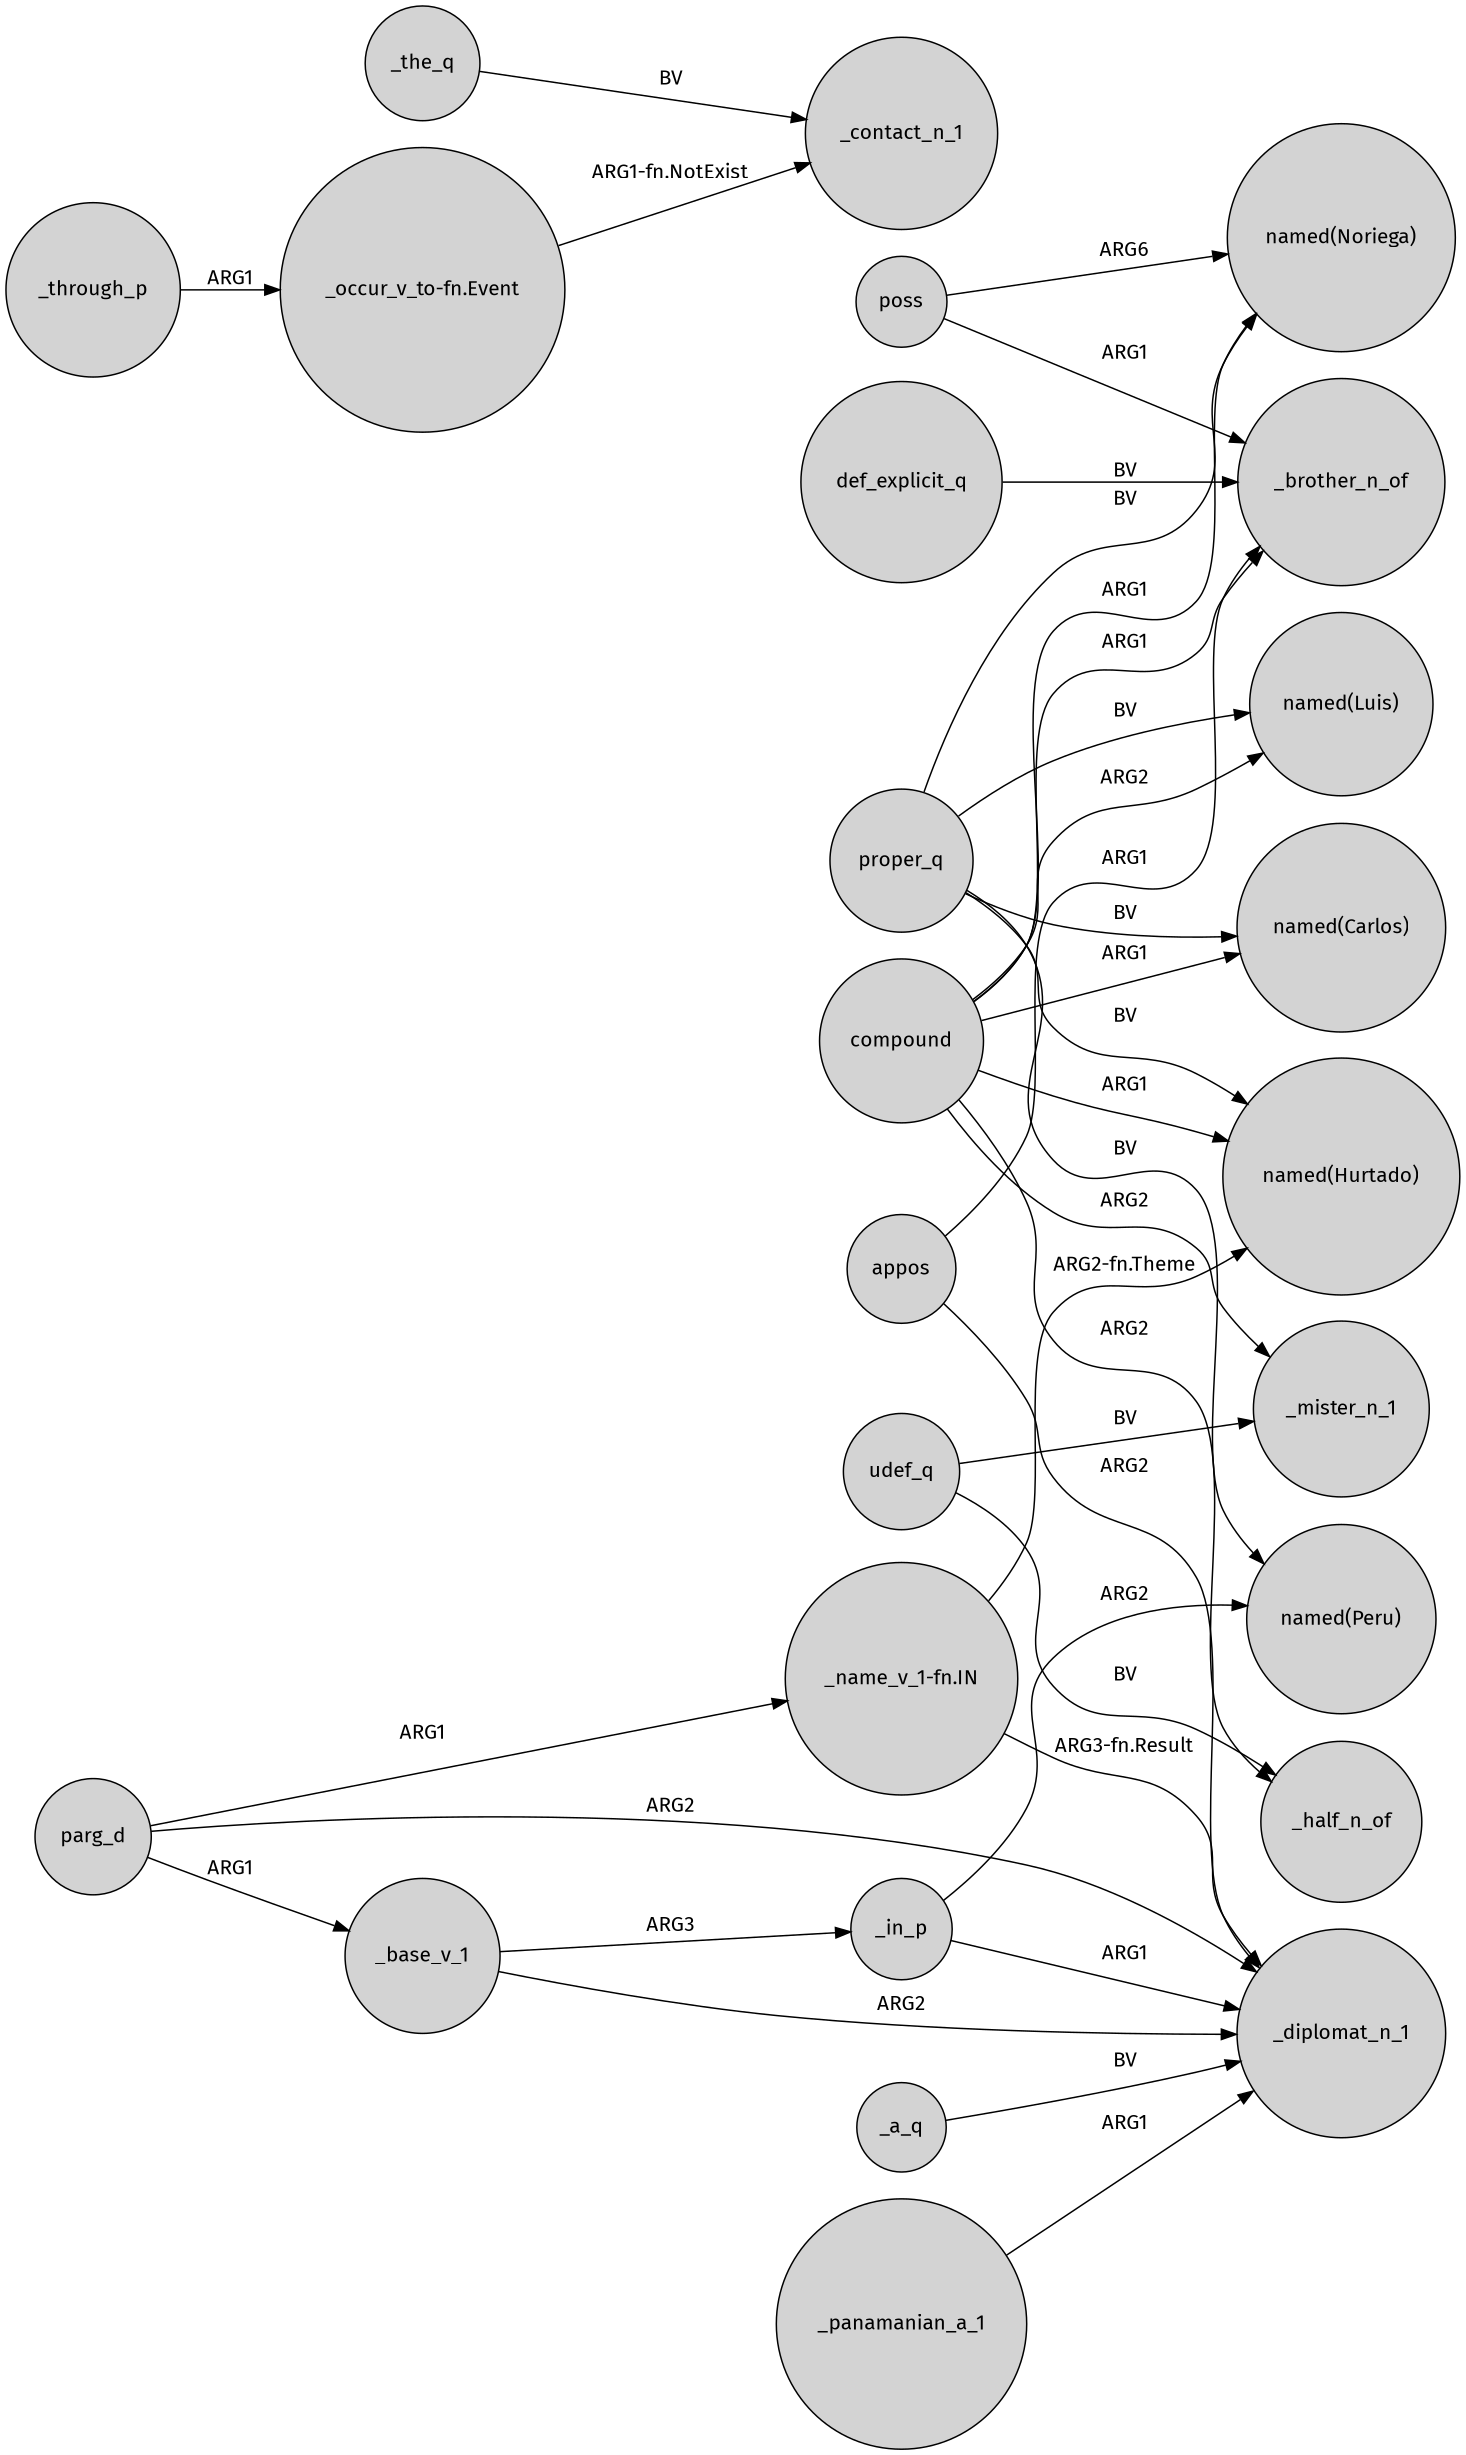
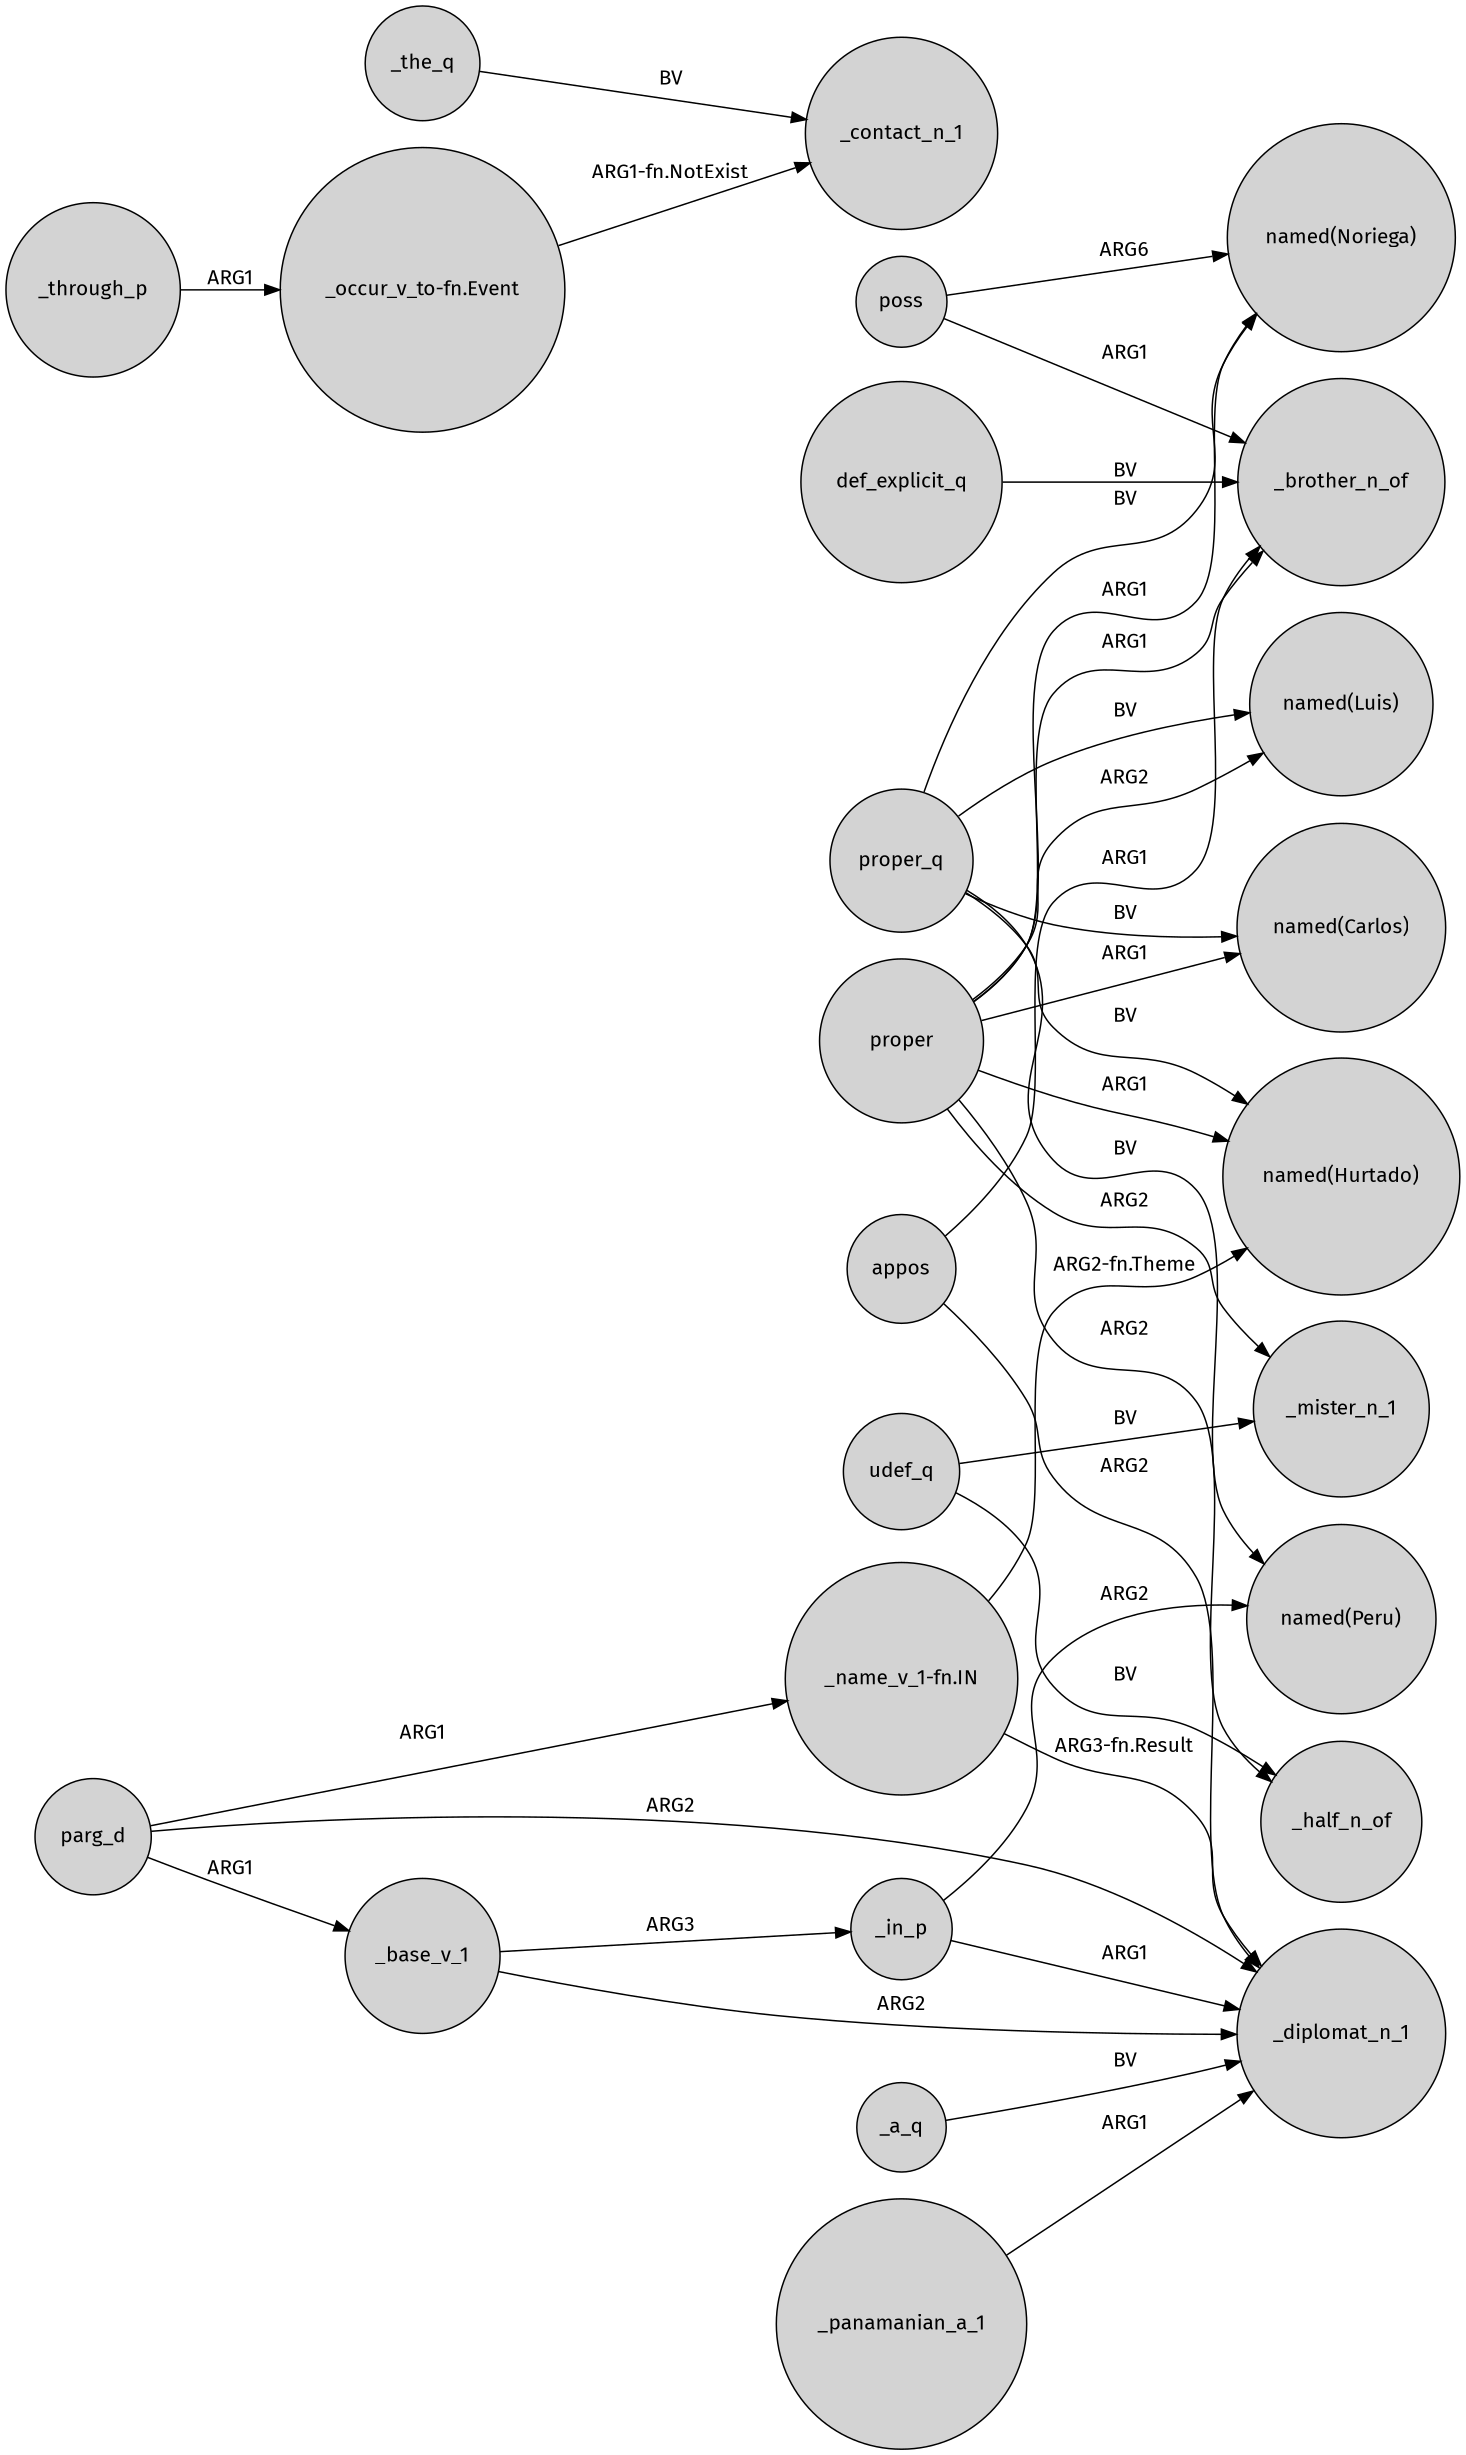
(902, 1041) -> (902, 1041)
